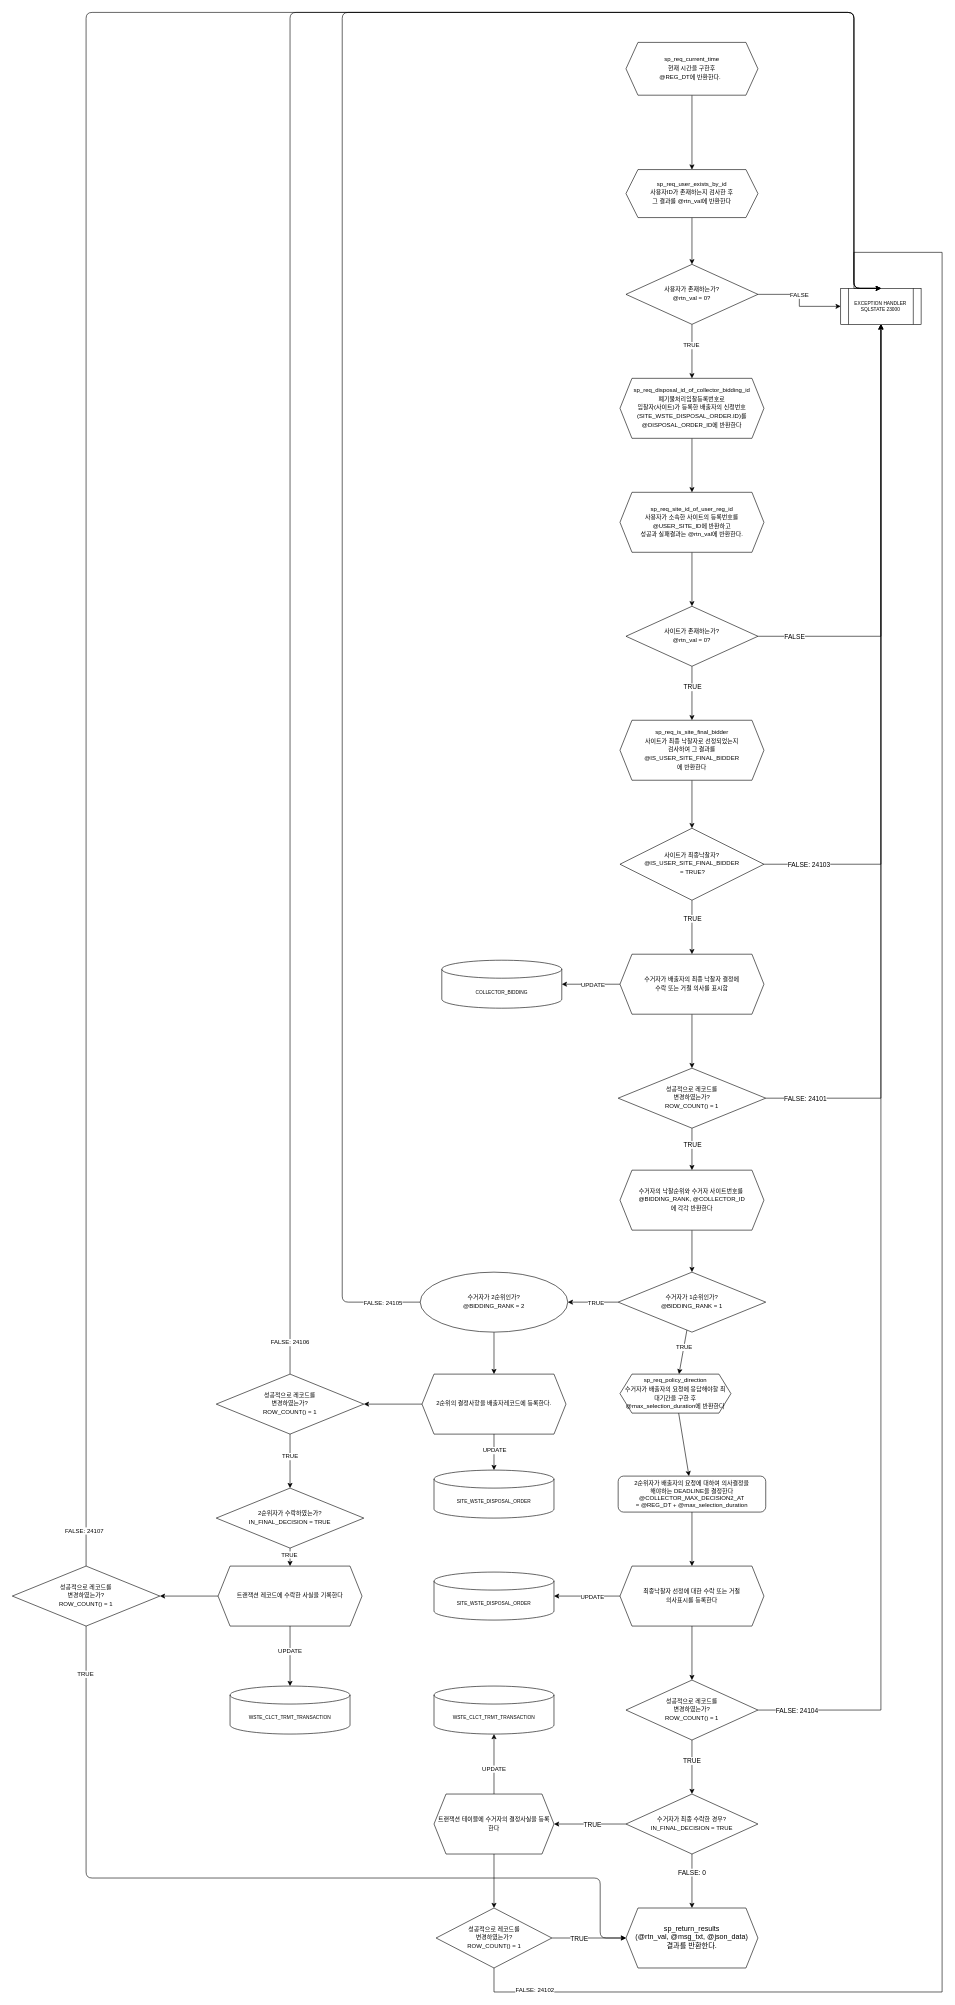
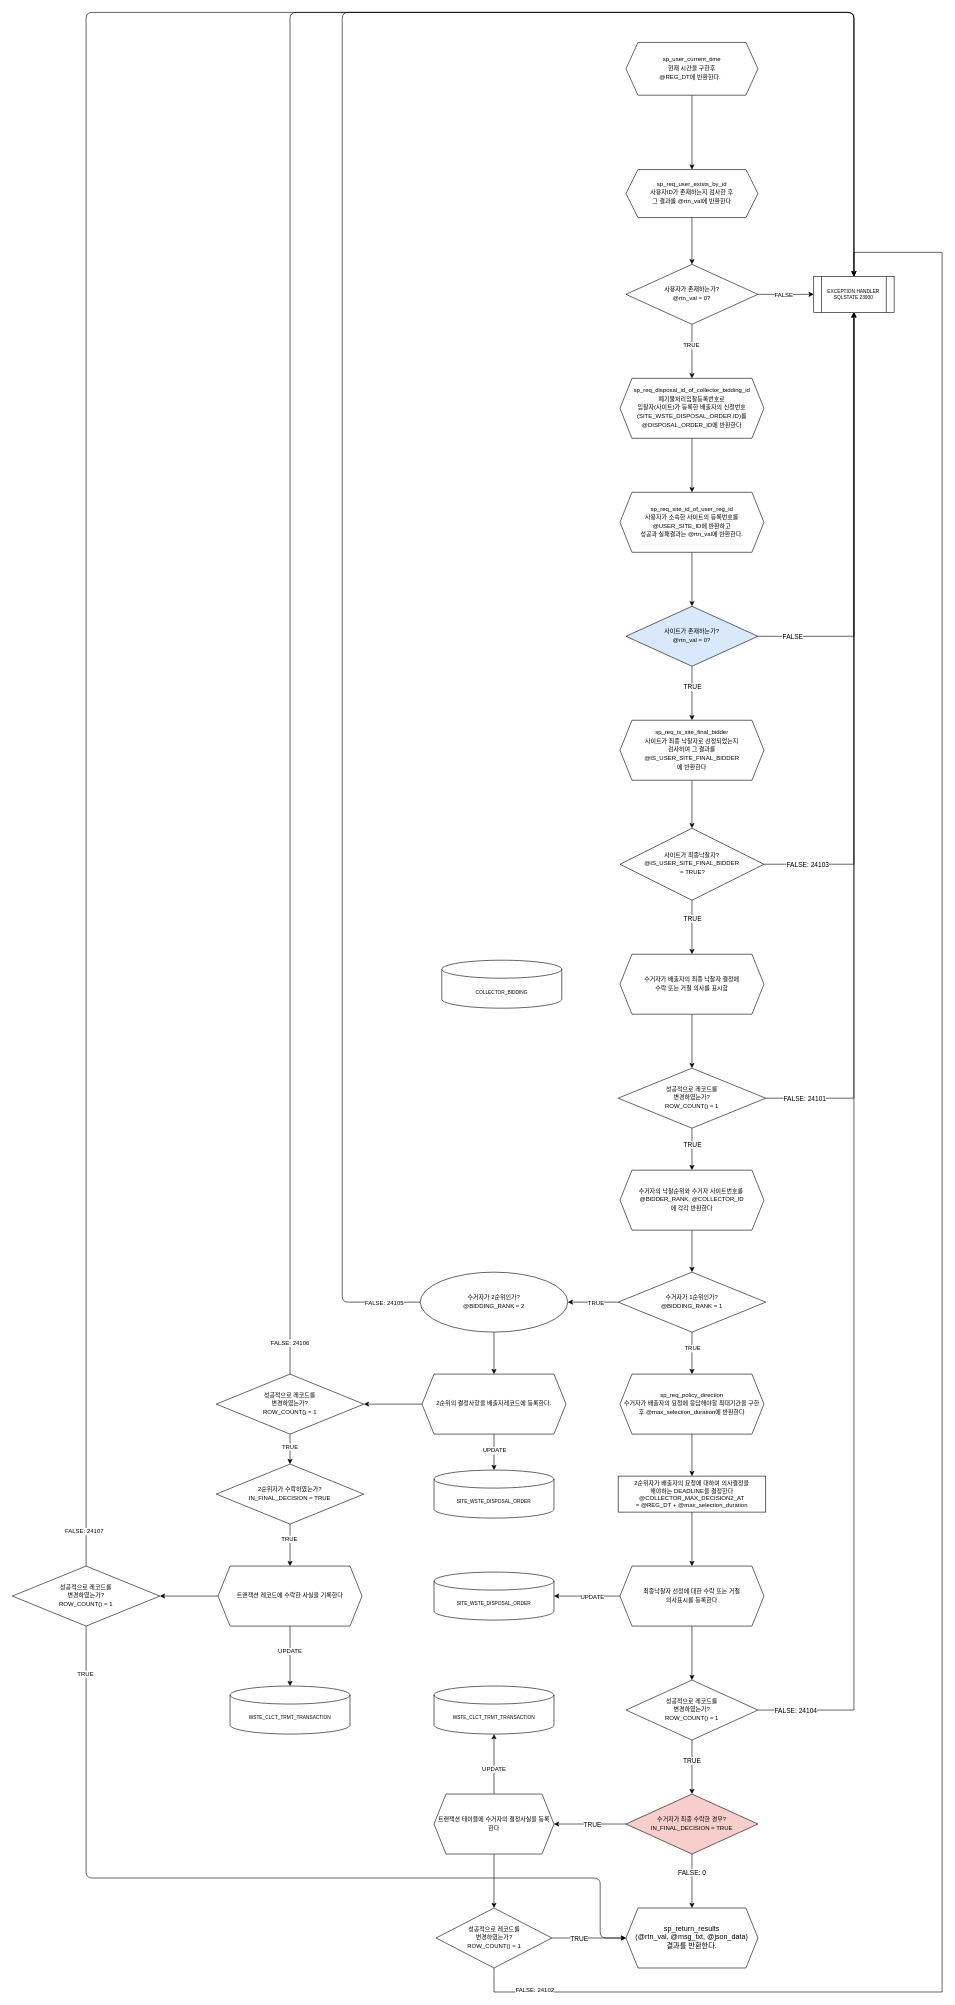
(692, 68) -> (692, 68)
(881, 306) -> (854, 294)
(692, 636) -> (692, 636)
(591, 984) -> none
(692, 1199) -> (692, 1199)
(676, 1394) -> (692, 1404)
(692, 1494) -> (692, 1494)
(290, 1518) -> (290, 1494)
(692, 1824) -> (692, 1824)
